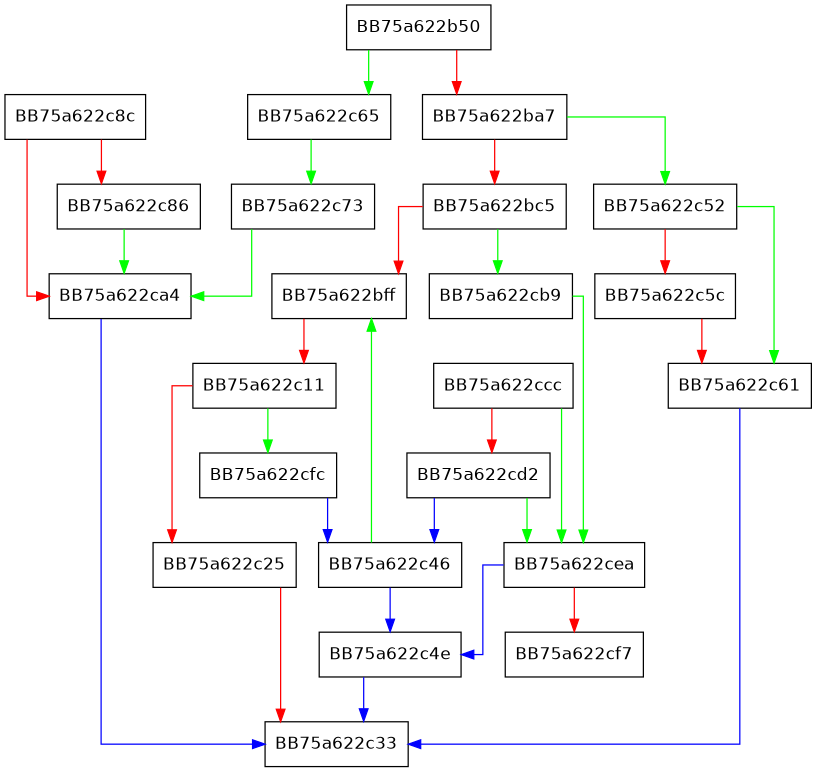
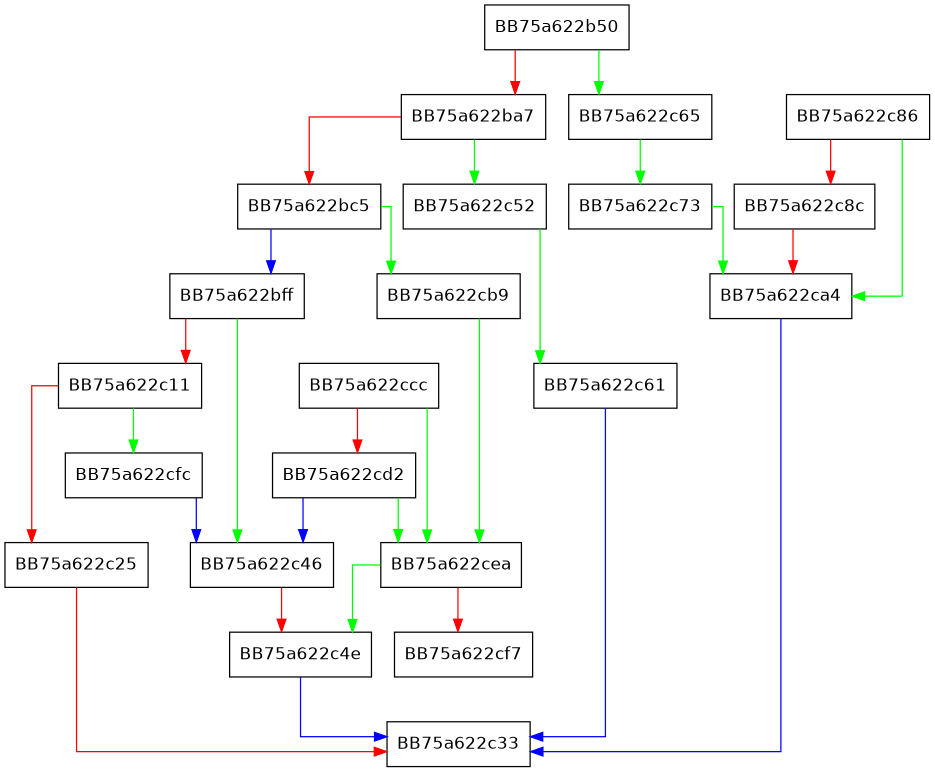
(101, 155) -> (831, 155)
(399, 222) -> (271, 245)
(665, 296) -> none
(371, 437) -> (237, 424)
(390, 603) -> (282, 603)
(483, 604) -> (352, 578)
